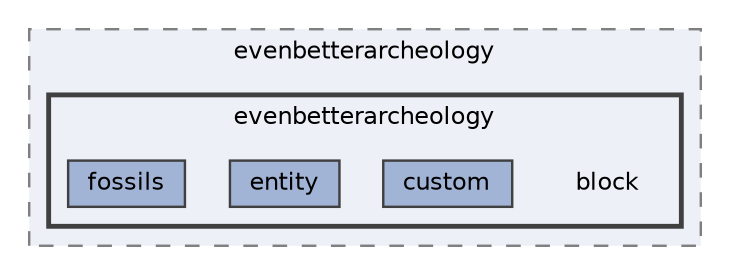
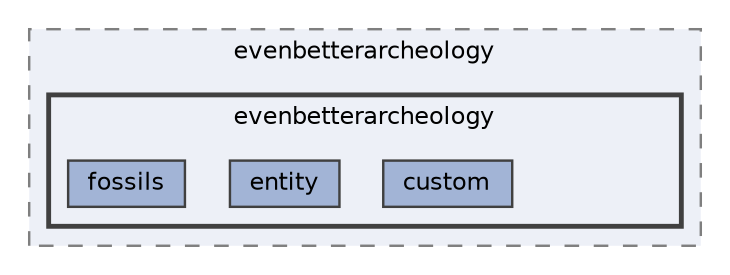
(608, 184) -> none
